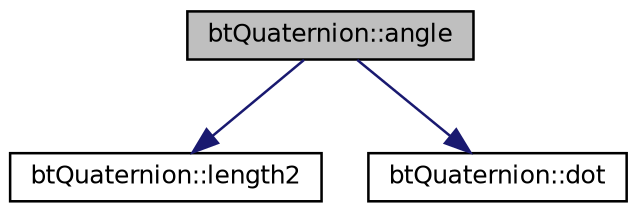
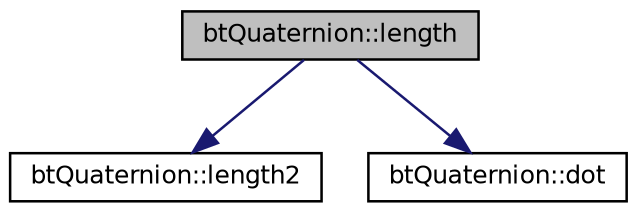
(330, 35) -> (330, 35)
